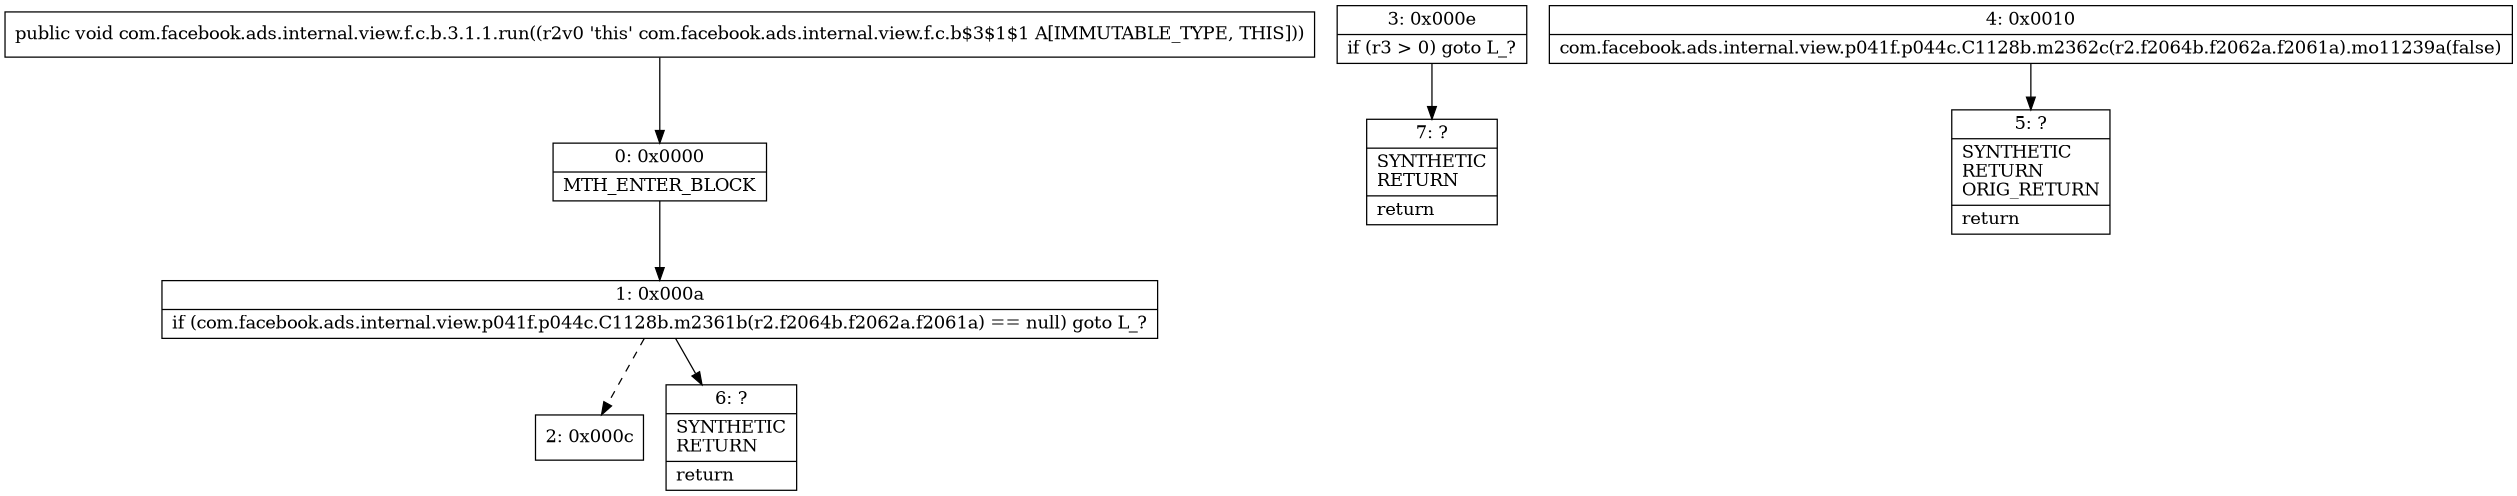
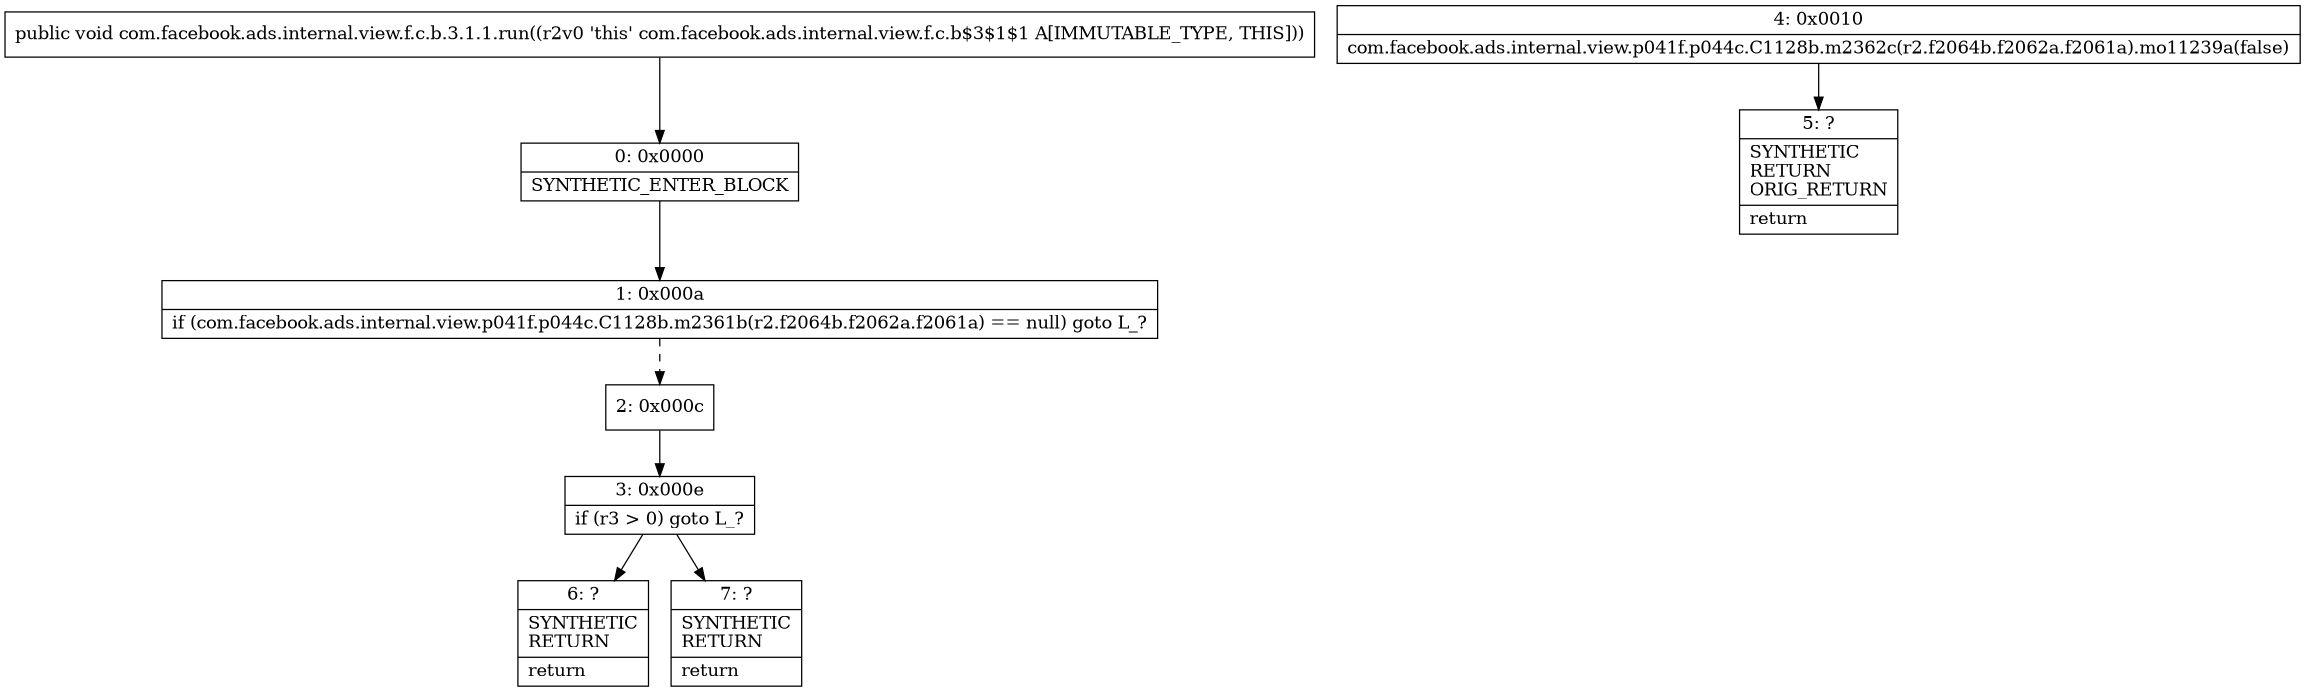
(660, 186) -> (660, 186)
(686, 356) -> (632, 552)
none -> (660, 447)
